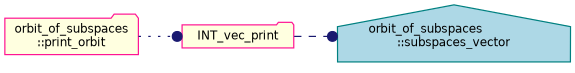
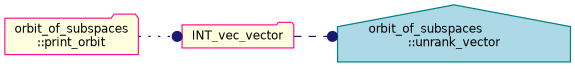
(238, 36) -> (238, 36)
(454, 36) -> (454, 36)
